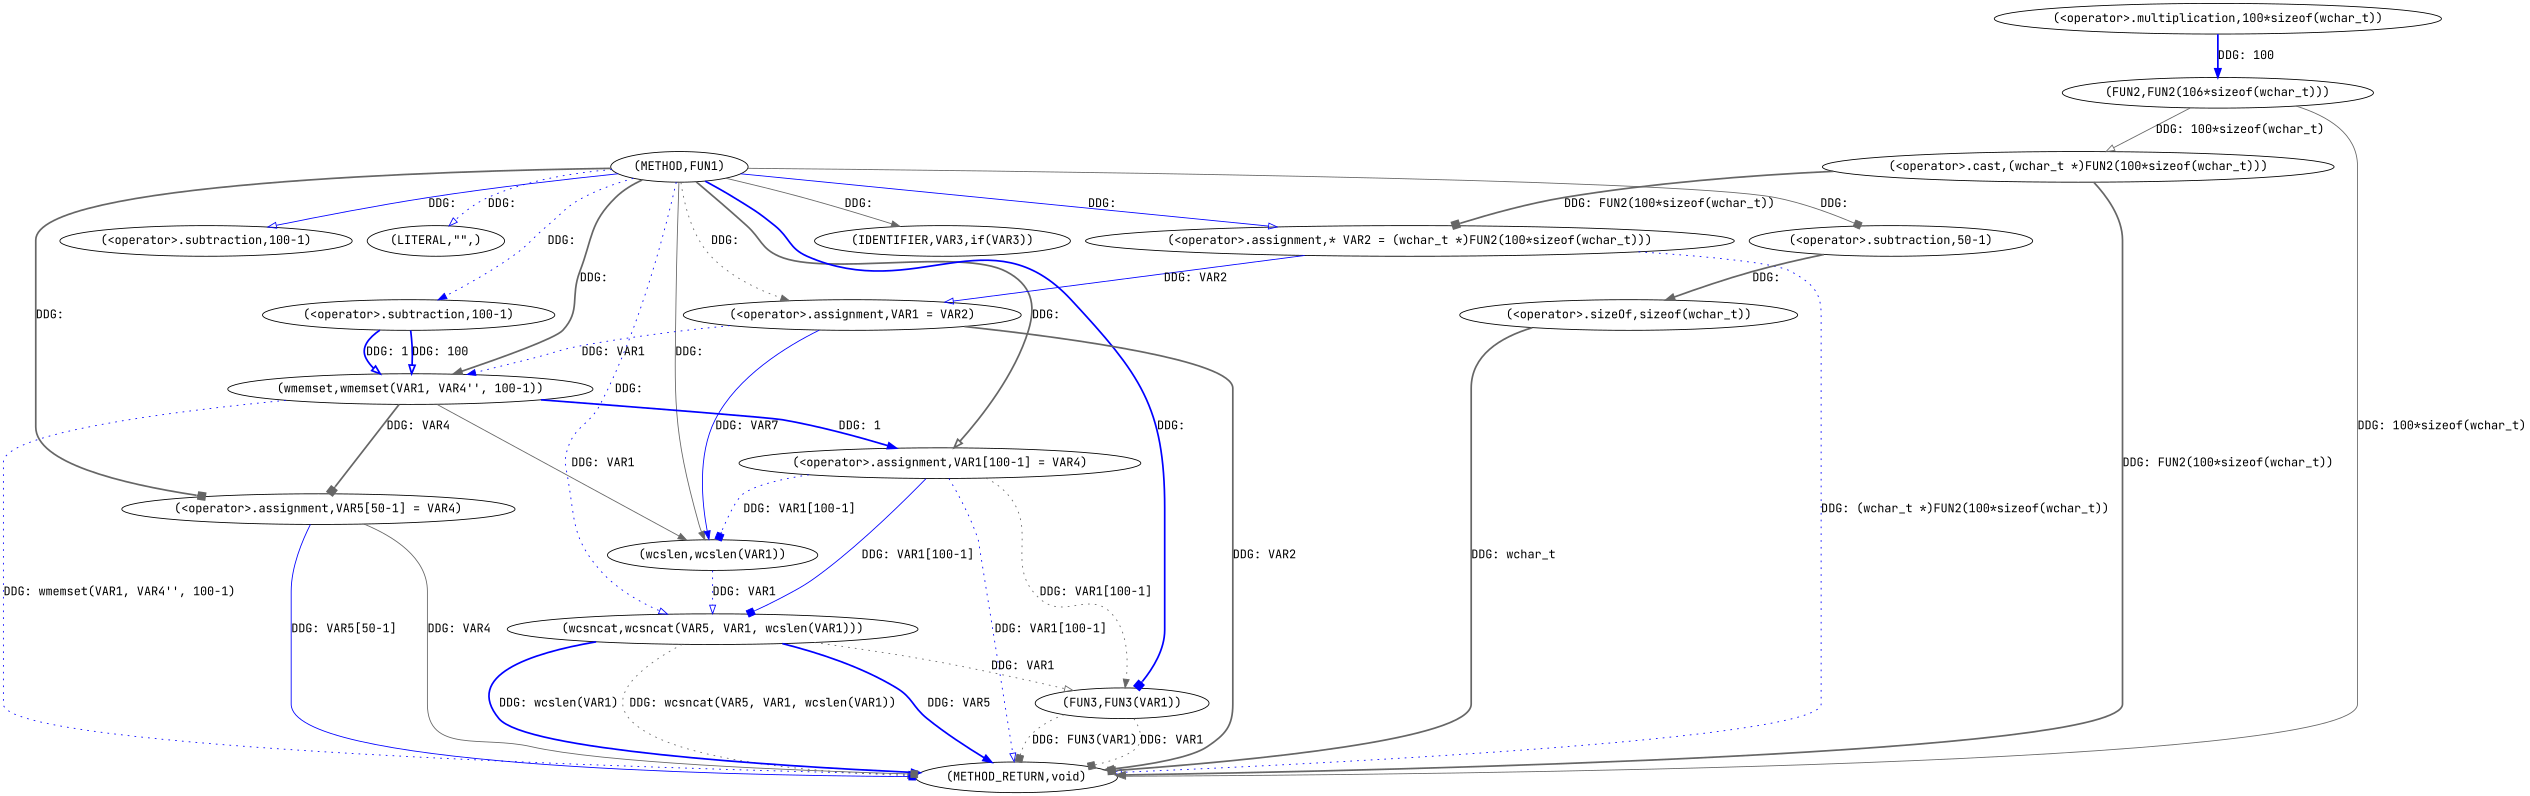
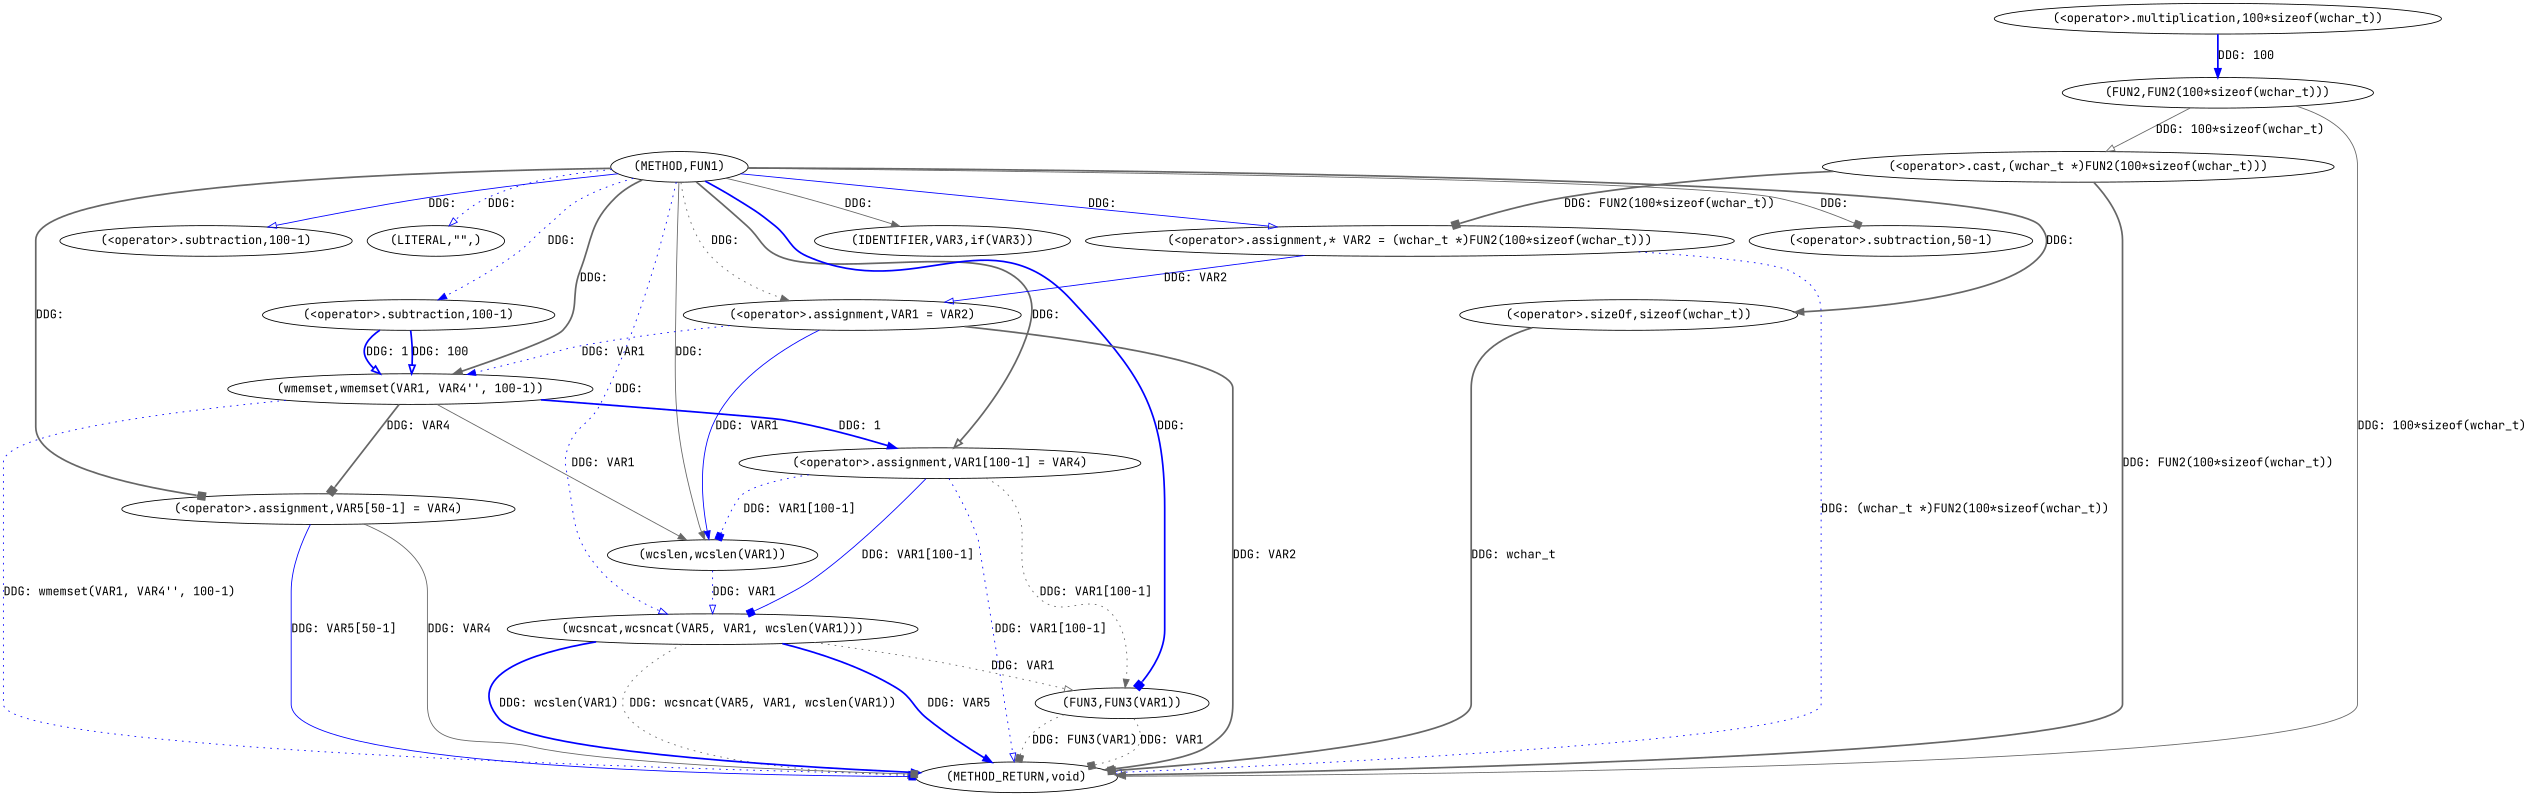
(2218, 93) -> (2218, 93)
(1748, 273) -> (1772, 191)
(747, 426) -> (747, 426)
